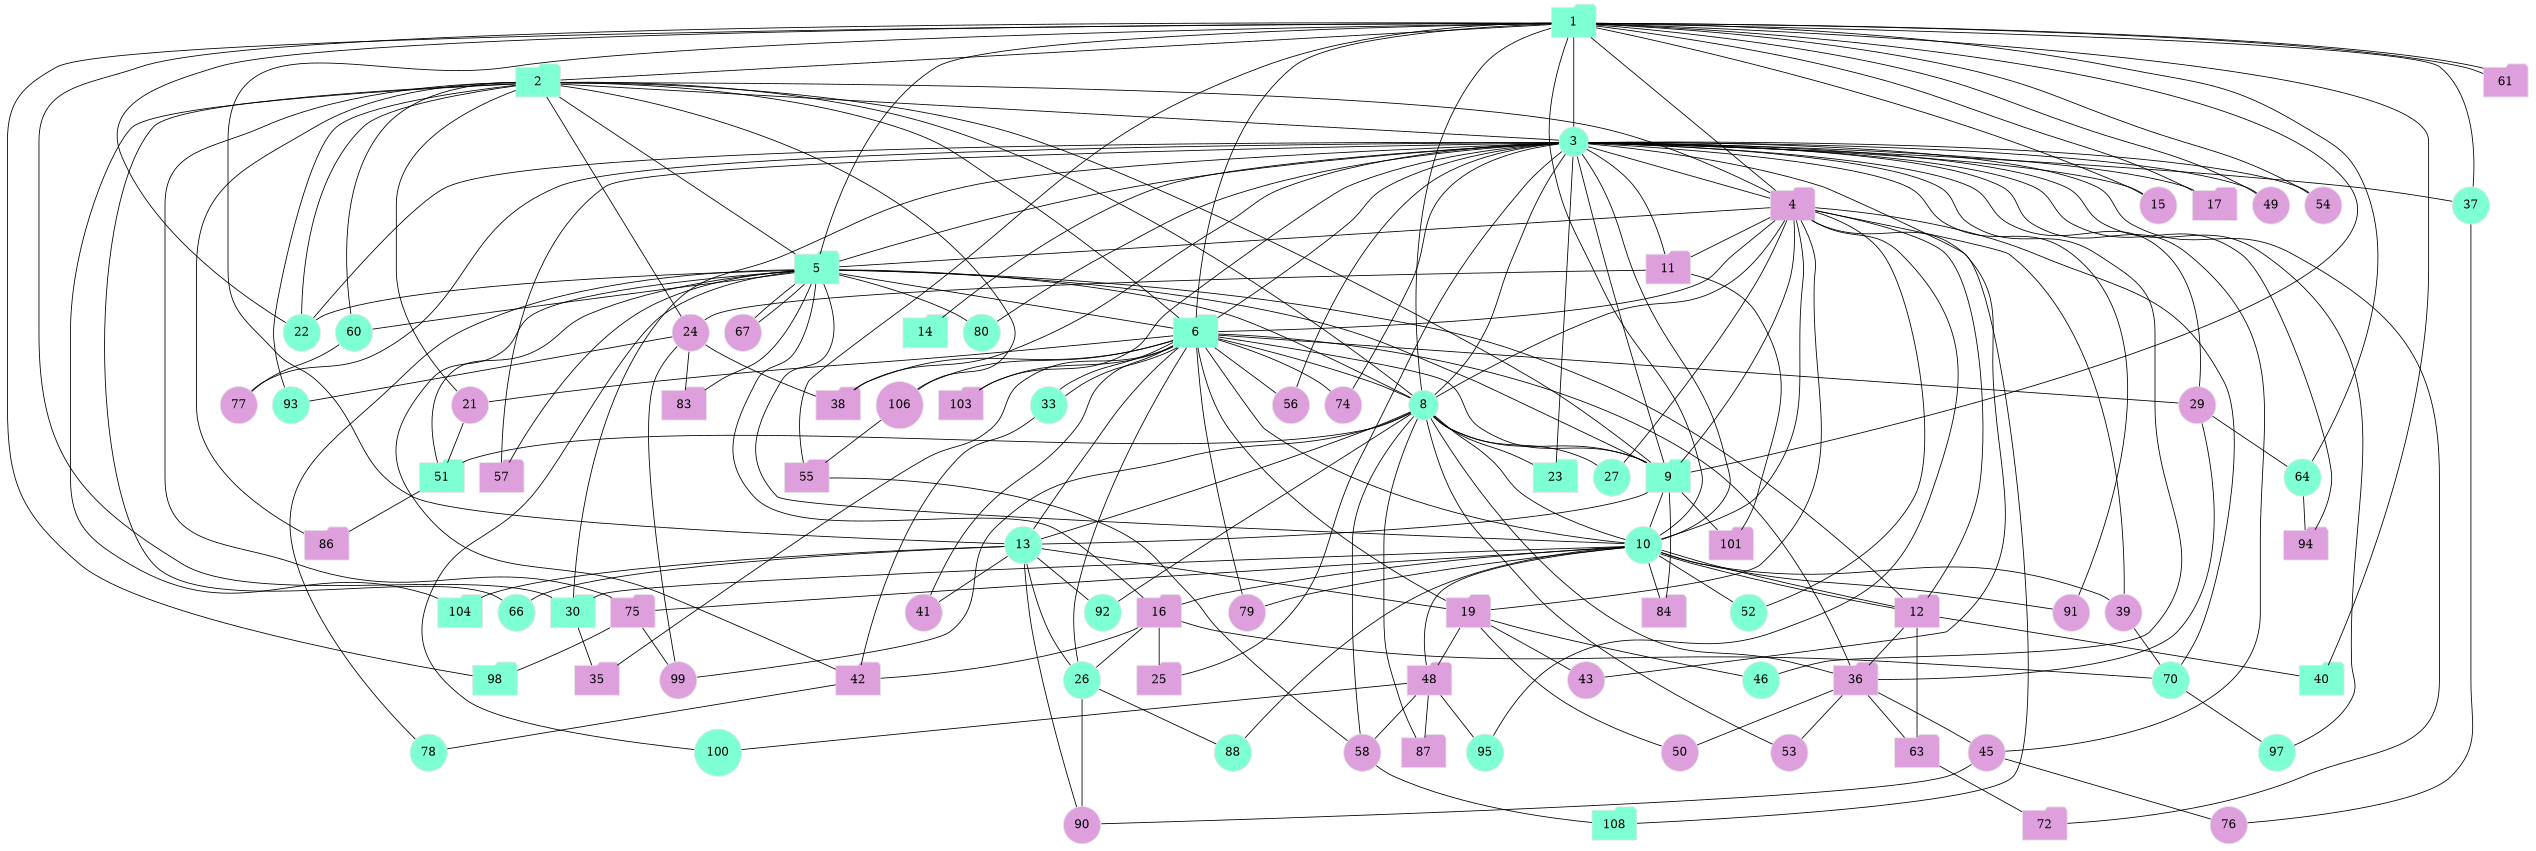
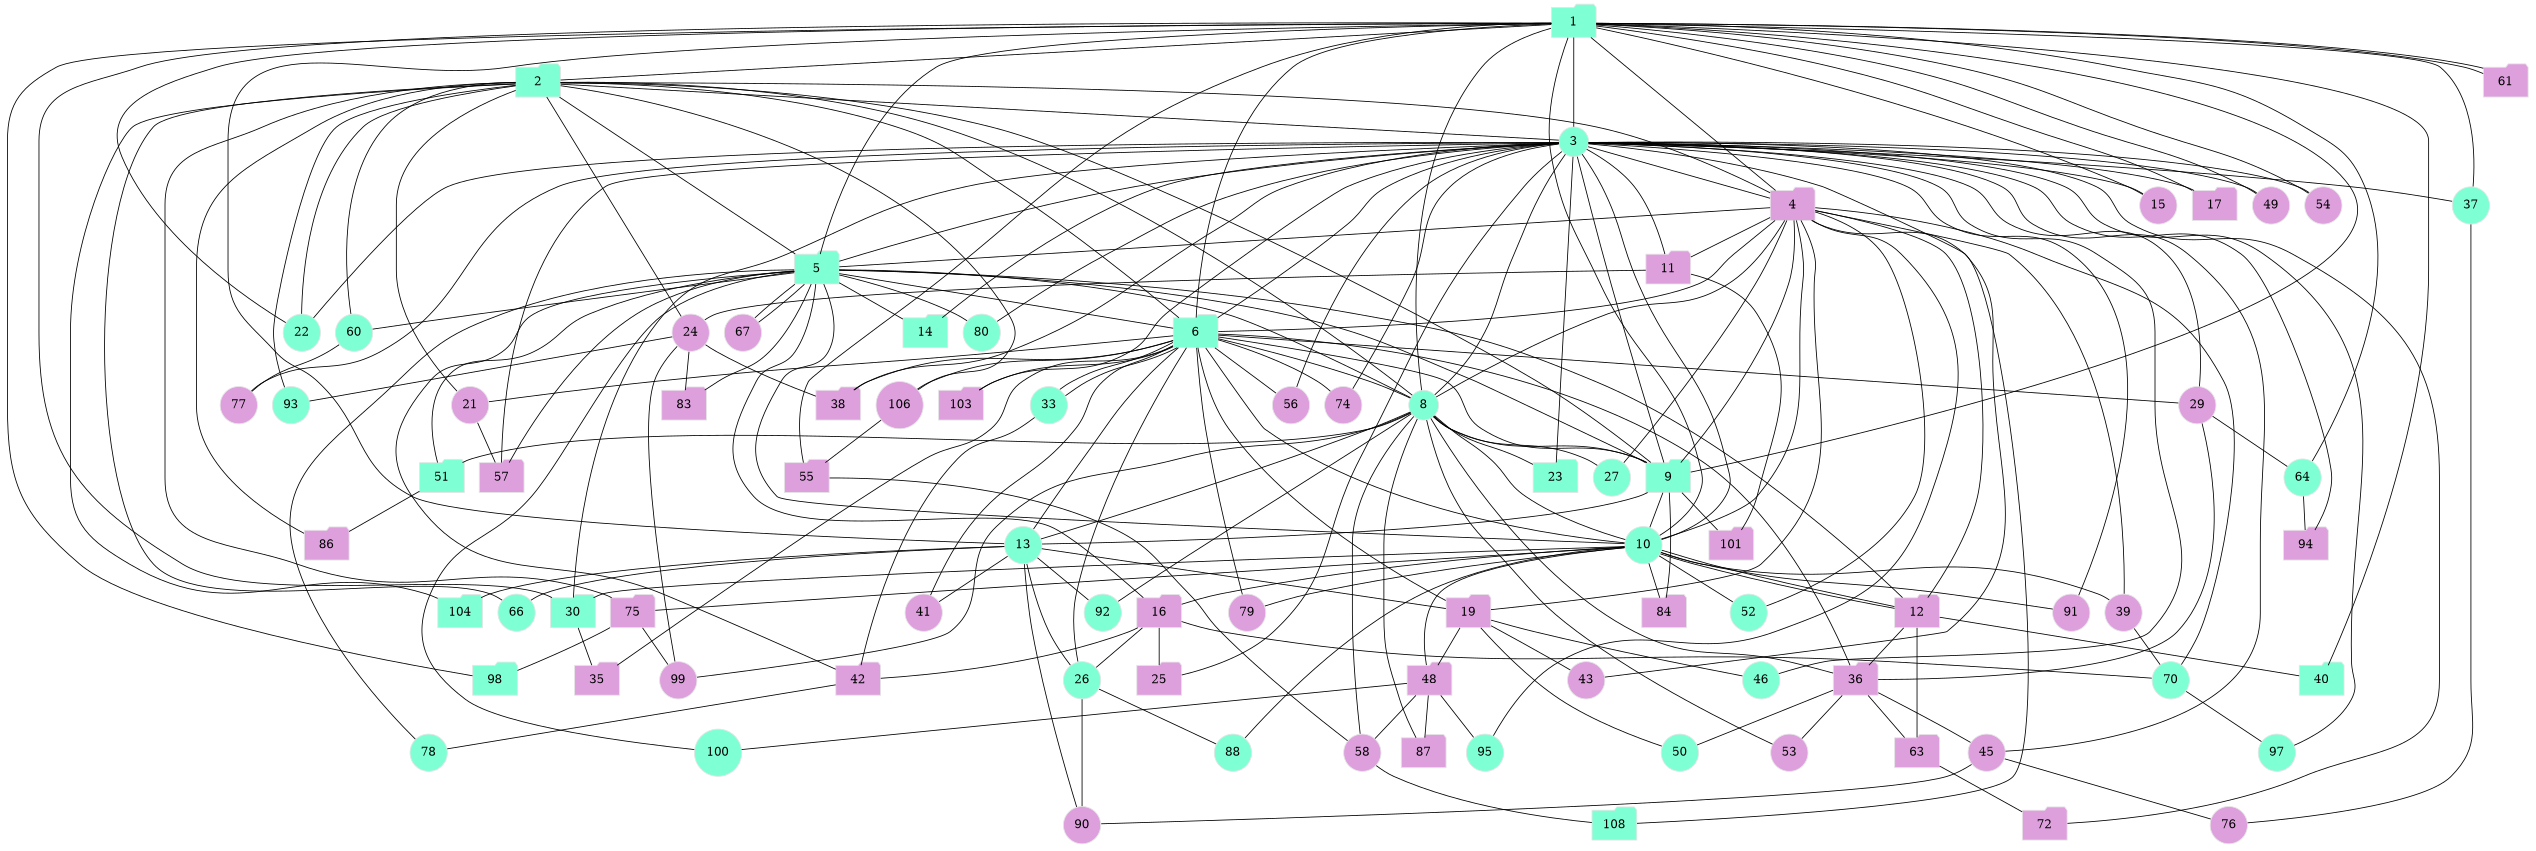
(553, 282) -> (871, 301)
(455, 443) -> (486, 443)
(1680, 753) -> (1680, 753)
